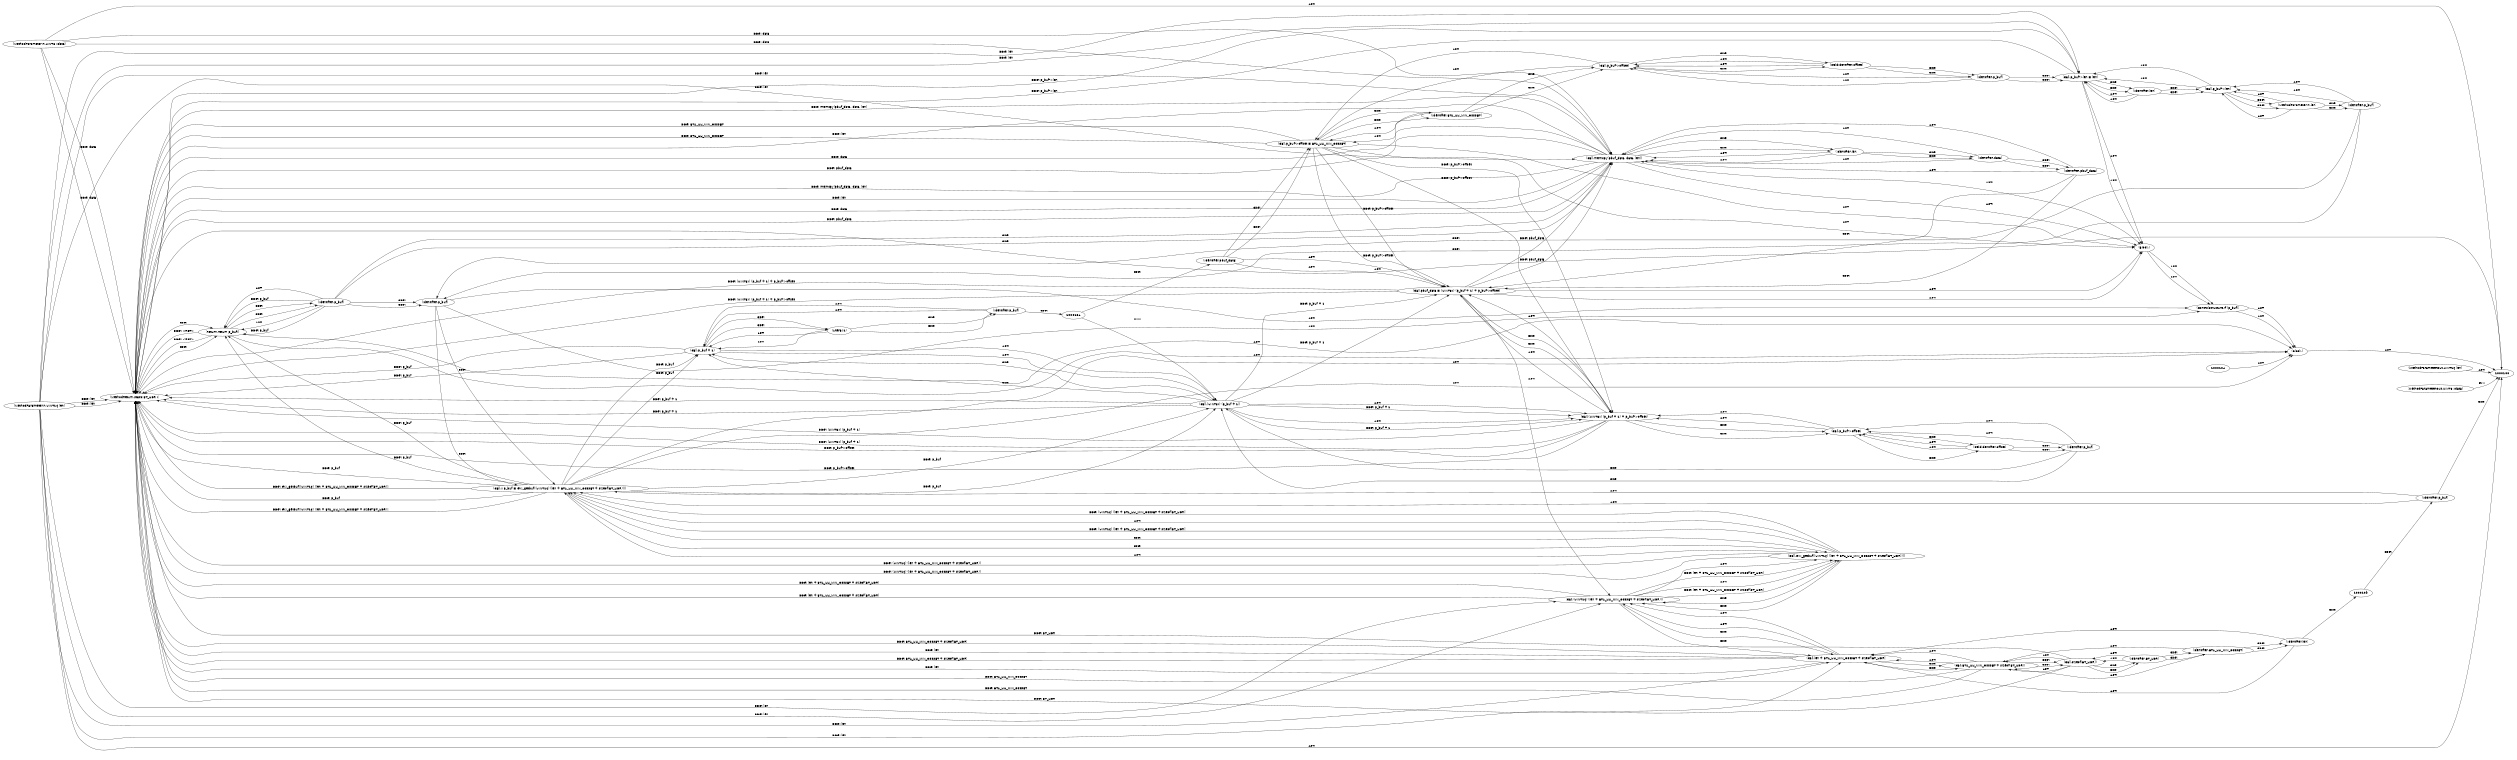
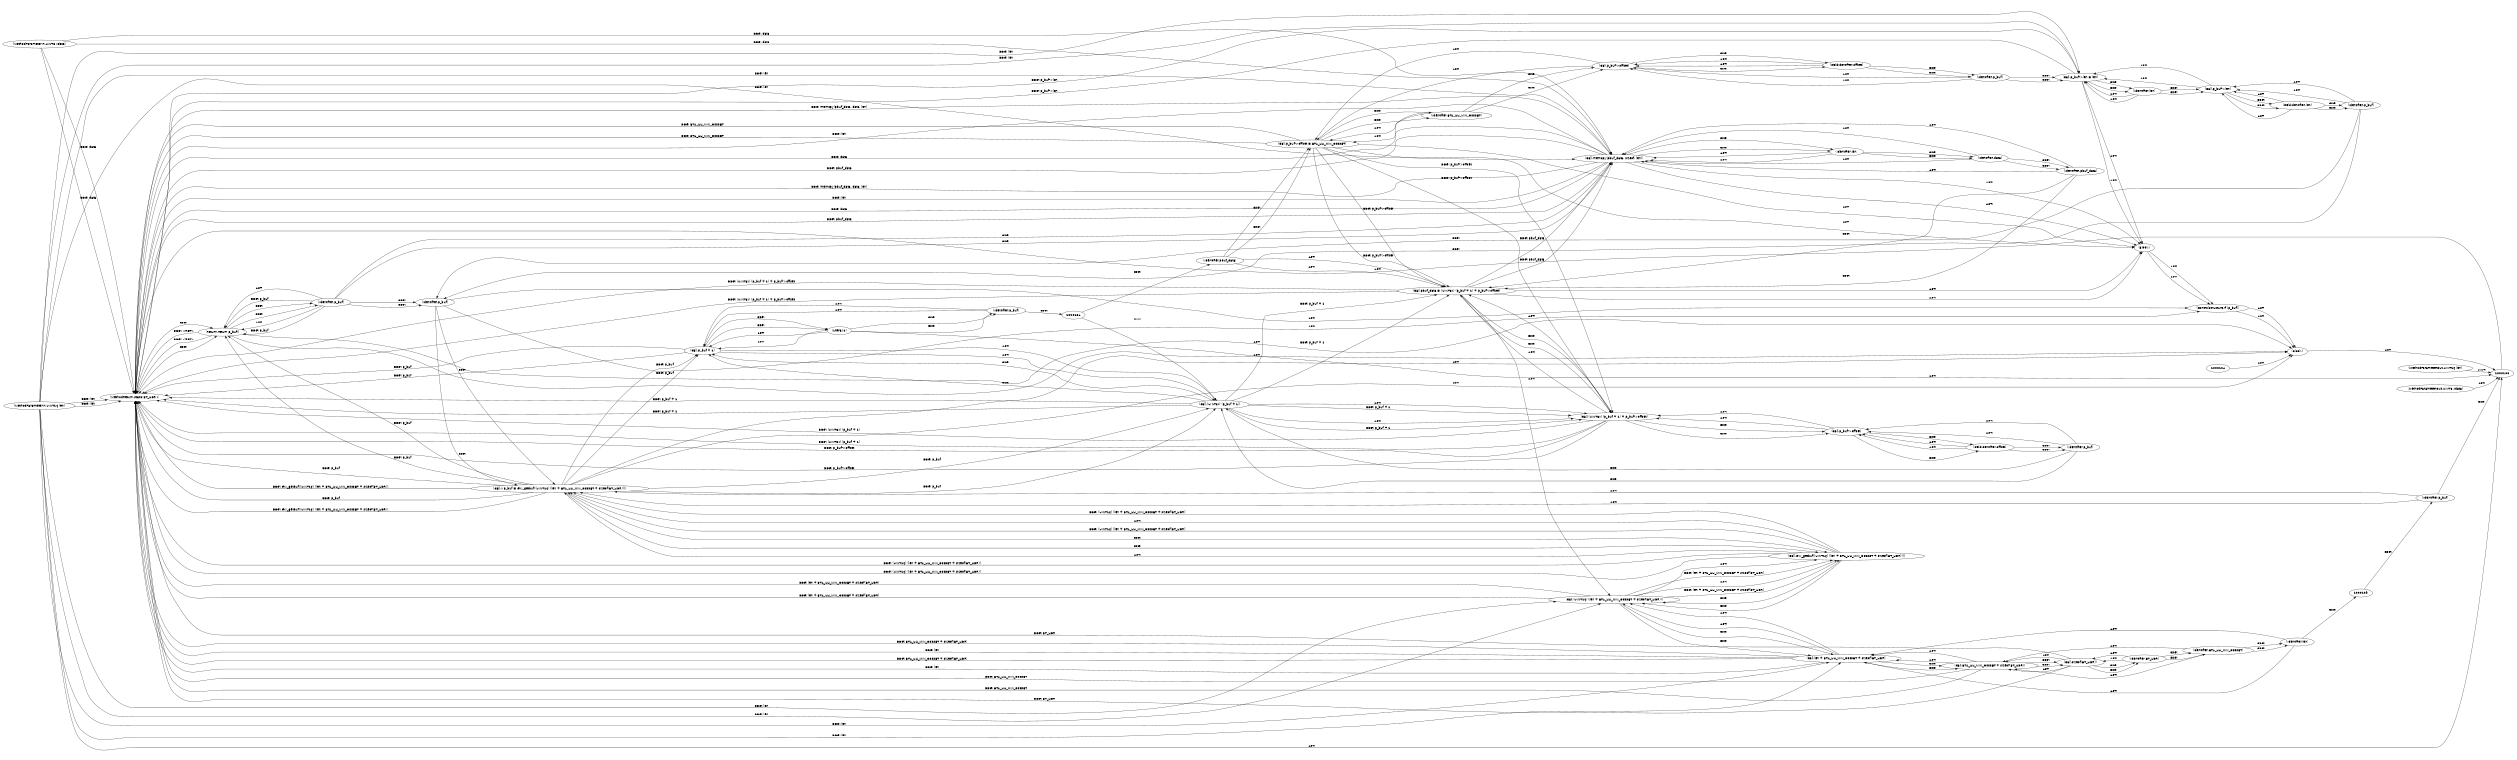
(1422, 6) -> (1669, 377)
(2297, 105) -> (2297, 105)
(1614, 159) -> (1614, 159)
(2482, 370) -> (2482, 370)
(2482, 383) -> (2482, 383)
